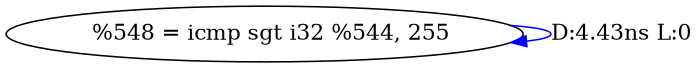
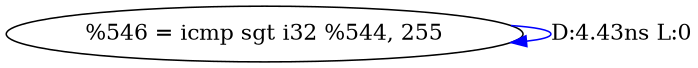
(265, 34) -> (265, 34)
